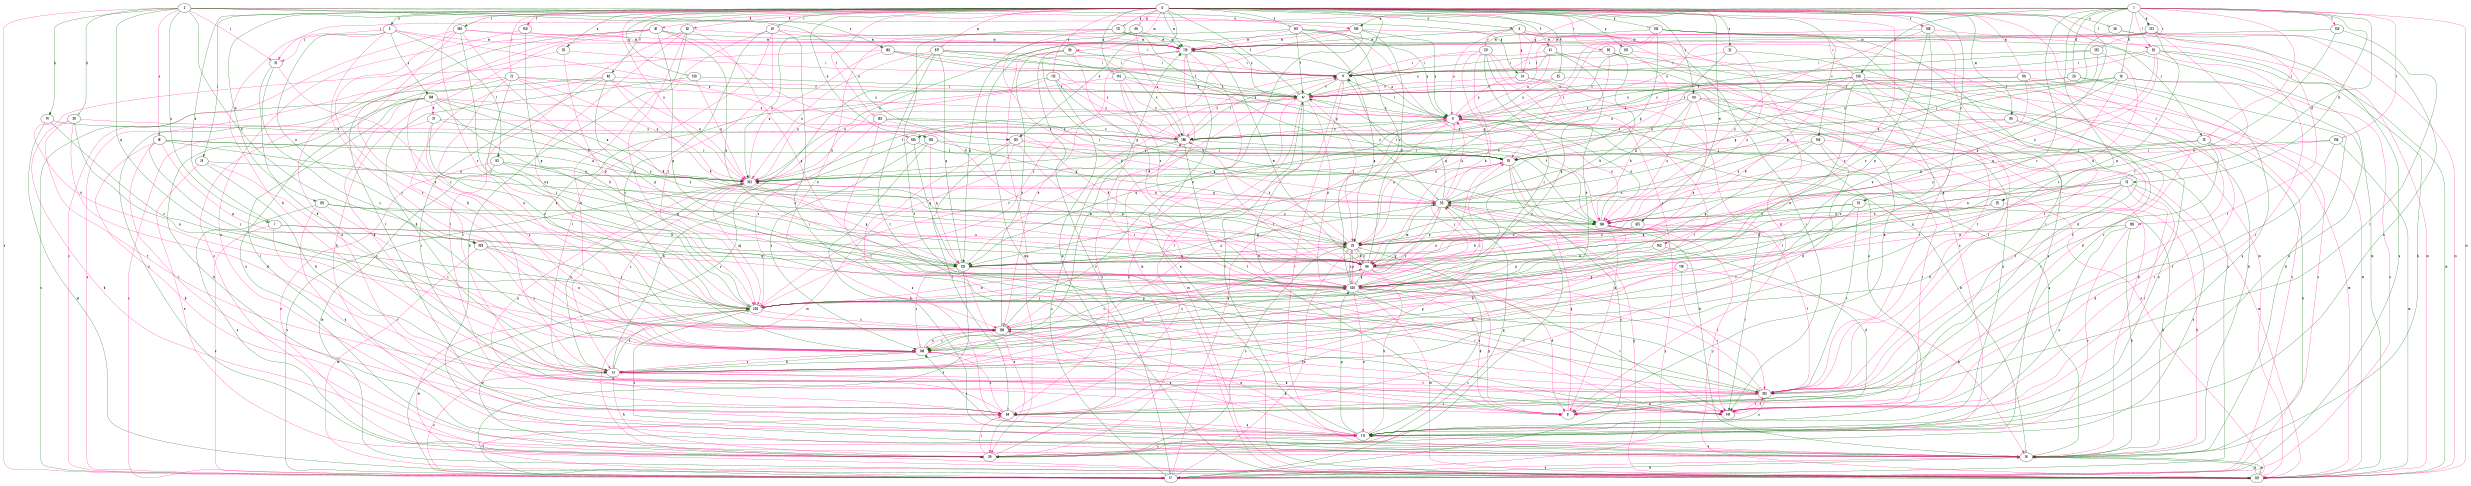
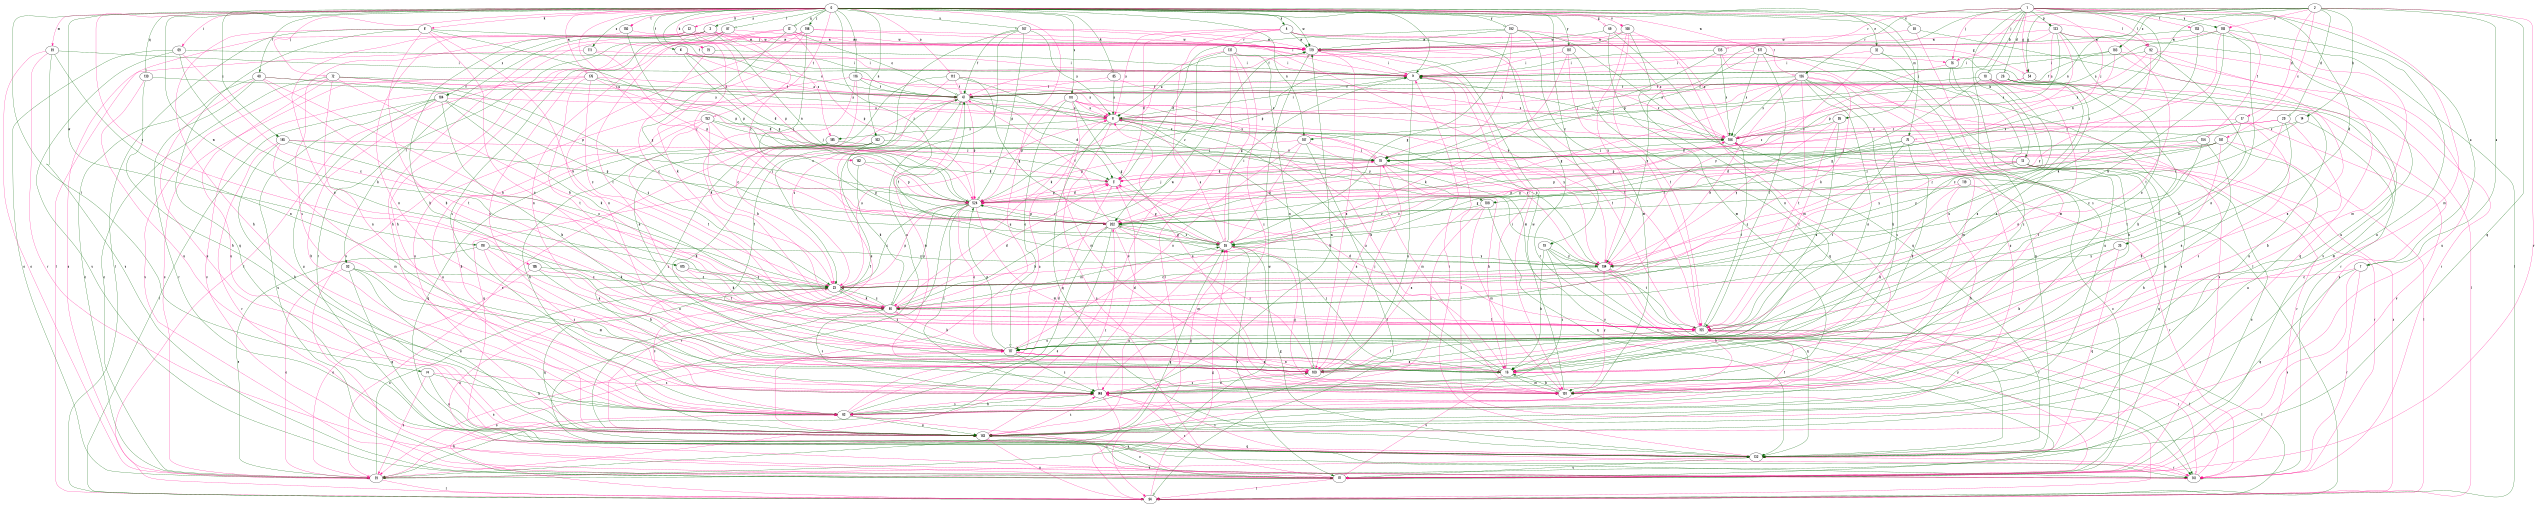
(483, 16) -> (909, 170)
none -> (709, 50)
(432, 107) -> (2290, 67)
(1168, 177) -> (1359, 350)
none -> (171, 204)
(2445, 247) -> none
(1109, 290) -> (877, 315)
none -> (471, 296)
(1706, 365) -> (1492, 230)
(1966, 414) -> (765, 332)
(1597, 468) -> none
